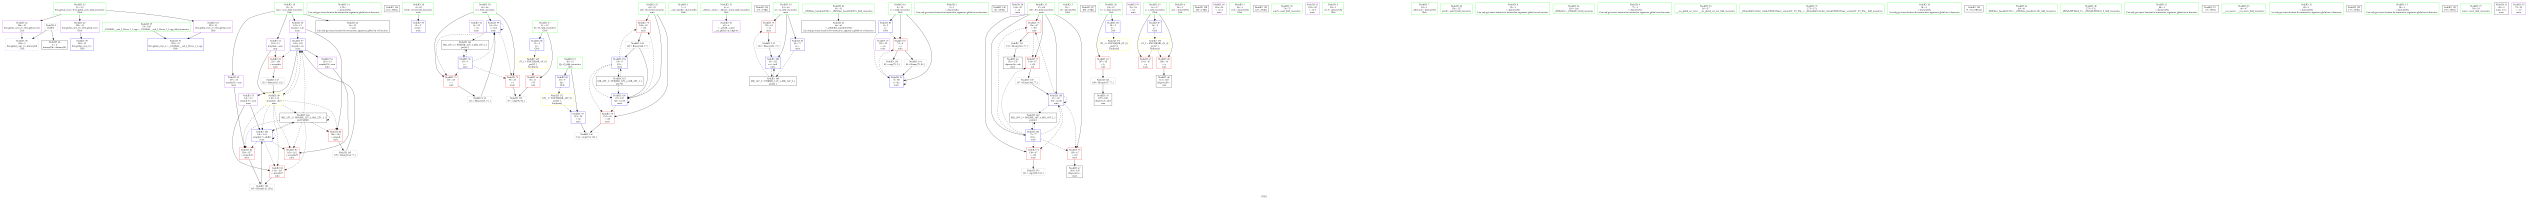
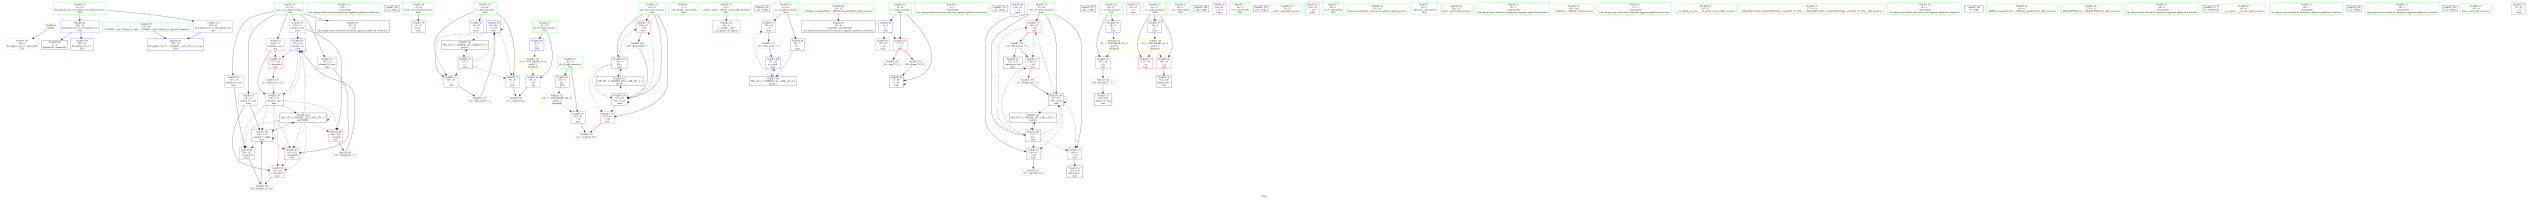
(1068, 9) -> none
none -> (1377, 9)
(2502, 9) -> none
(1974, 10) -> (1974, 10)
(2210, 10) -> (2210, 10)
(489, 17) -> (481, 17)
(22, 27) -> none
(52, 34) -> (67, 36)
(1042, 35) -> (1023, 52)
(786, 36) -> none
(630, 52) -> (623, 31)
(311, 53) -> (315, 35)
none -> (1109, 53)
(875, 57) -> (884, 35)
(879, 63) -> none
(1103, 63) -> (1103, 63)
(897, 81) -> (897, 81)
(289, 83) -> (248, 47)
(618, 89) -> (621, 91)
(274, 99) -> (274, 99)
(269, 153) -> (285, 162)
